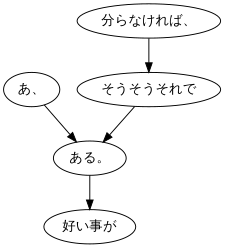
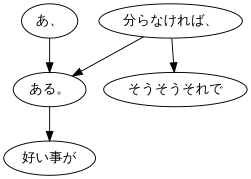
(122, 121) -> (112, 54)
